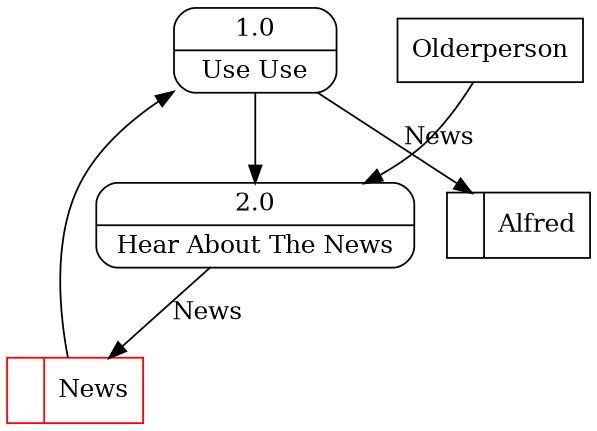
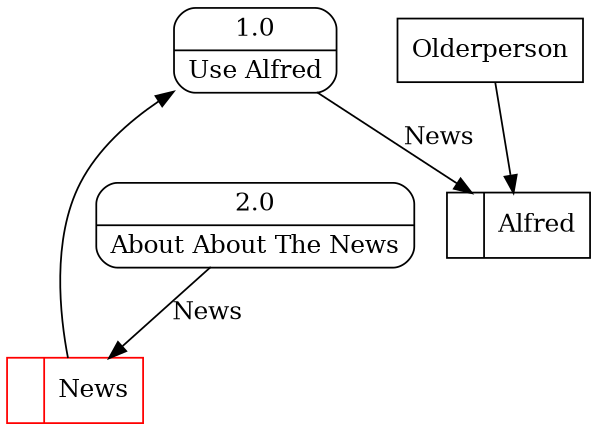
(255, 71) -> (255, 71)
(255, 129) -> none
(433, 135) -> (503, 129)
(255, 246) -> (255, 246)
